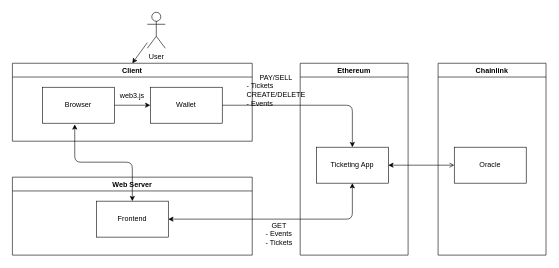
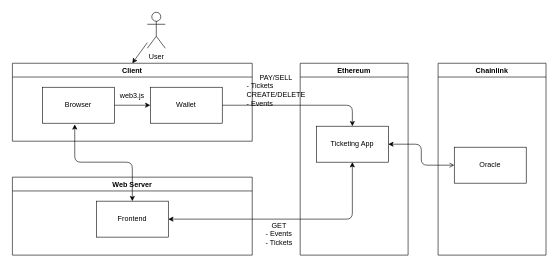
(353, 165) -> (353, 144)
